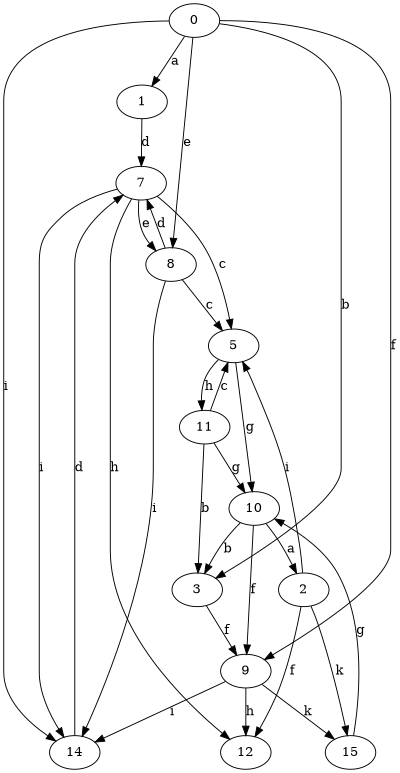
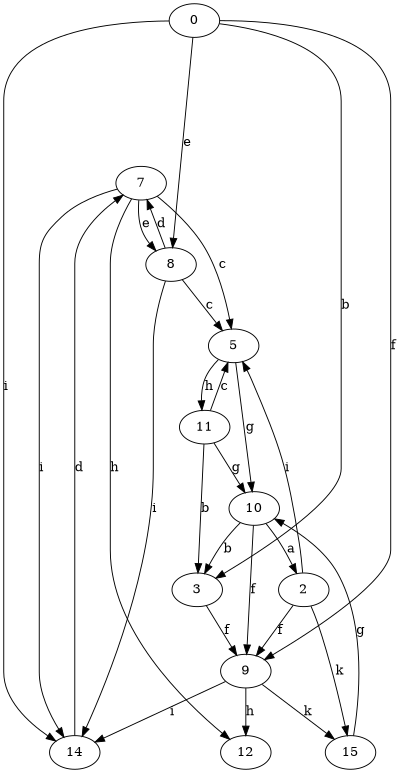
(142, 102) -> none
(286, 669) -> (278, 627)
